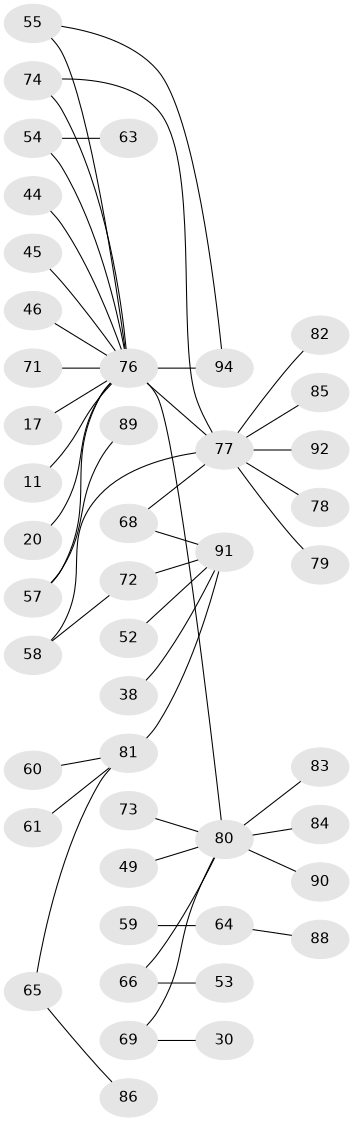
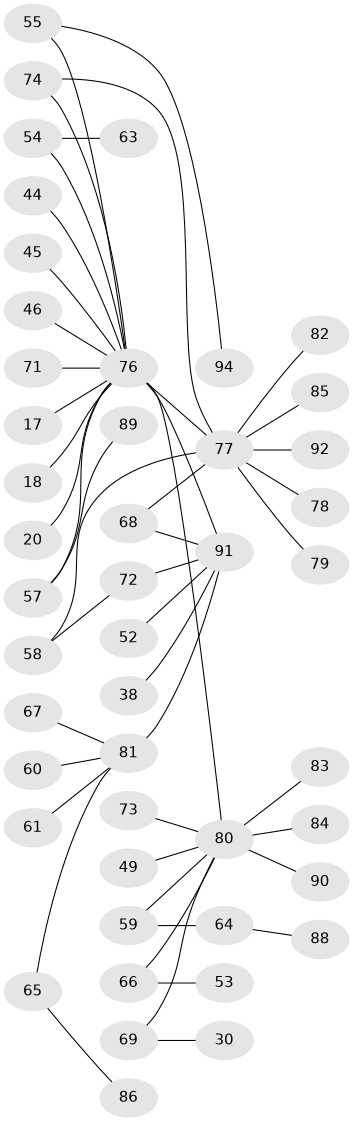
(177, 368) -> (183, 449)
(33, 483) -> (33, 483)
none -> (33, 713)
none -> (177, 882)
